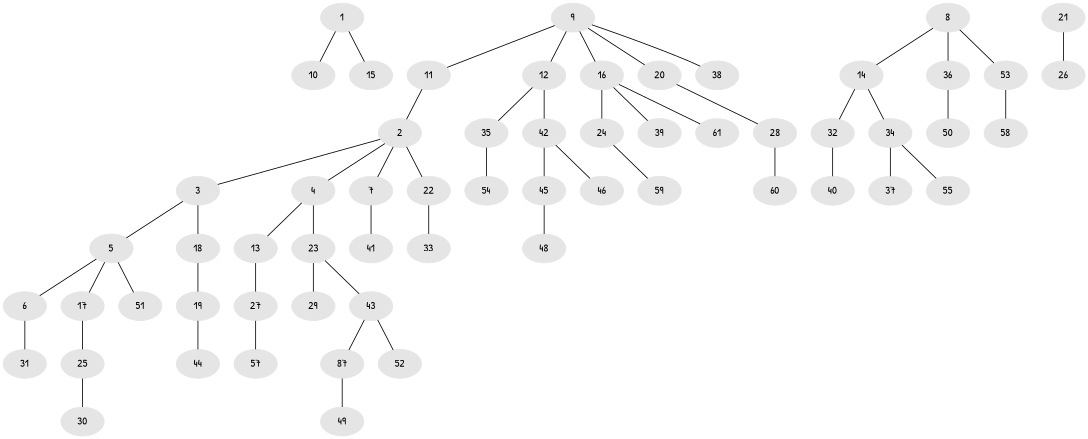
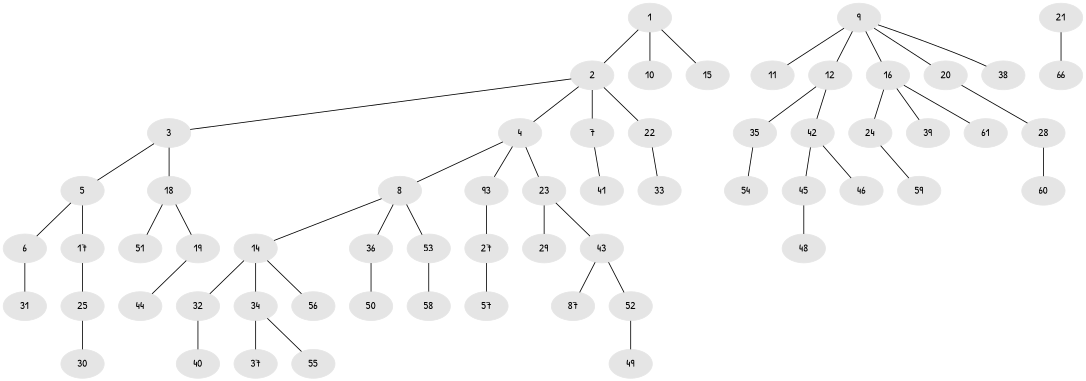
(1063, 75) -> (1061, 75)
(414, 104) -> (621, 46)
none -> (460, 162)
(256, 248) -> (486, 191)
(126, 277) -> (155, 220)
none -> (313, 306)
(342, 393) -> (631, 335)
